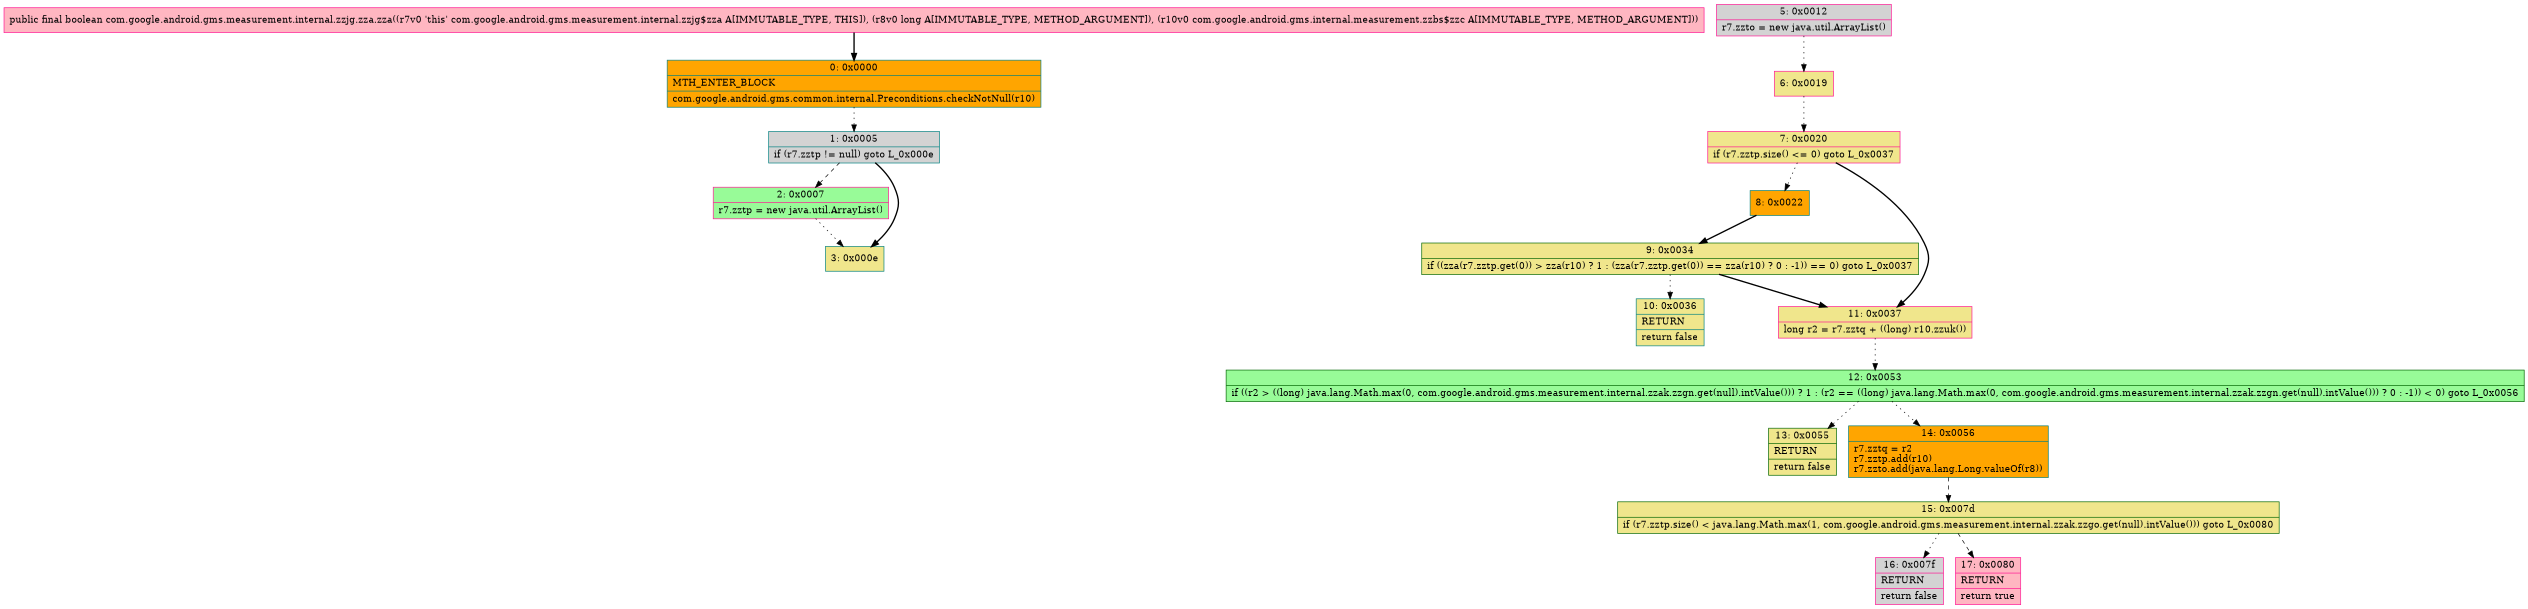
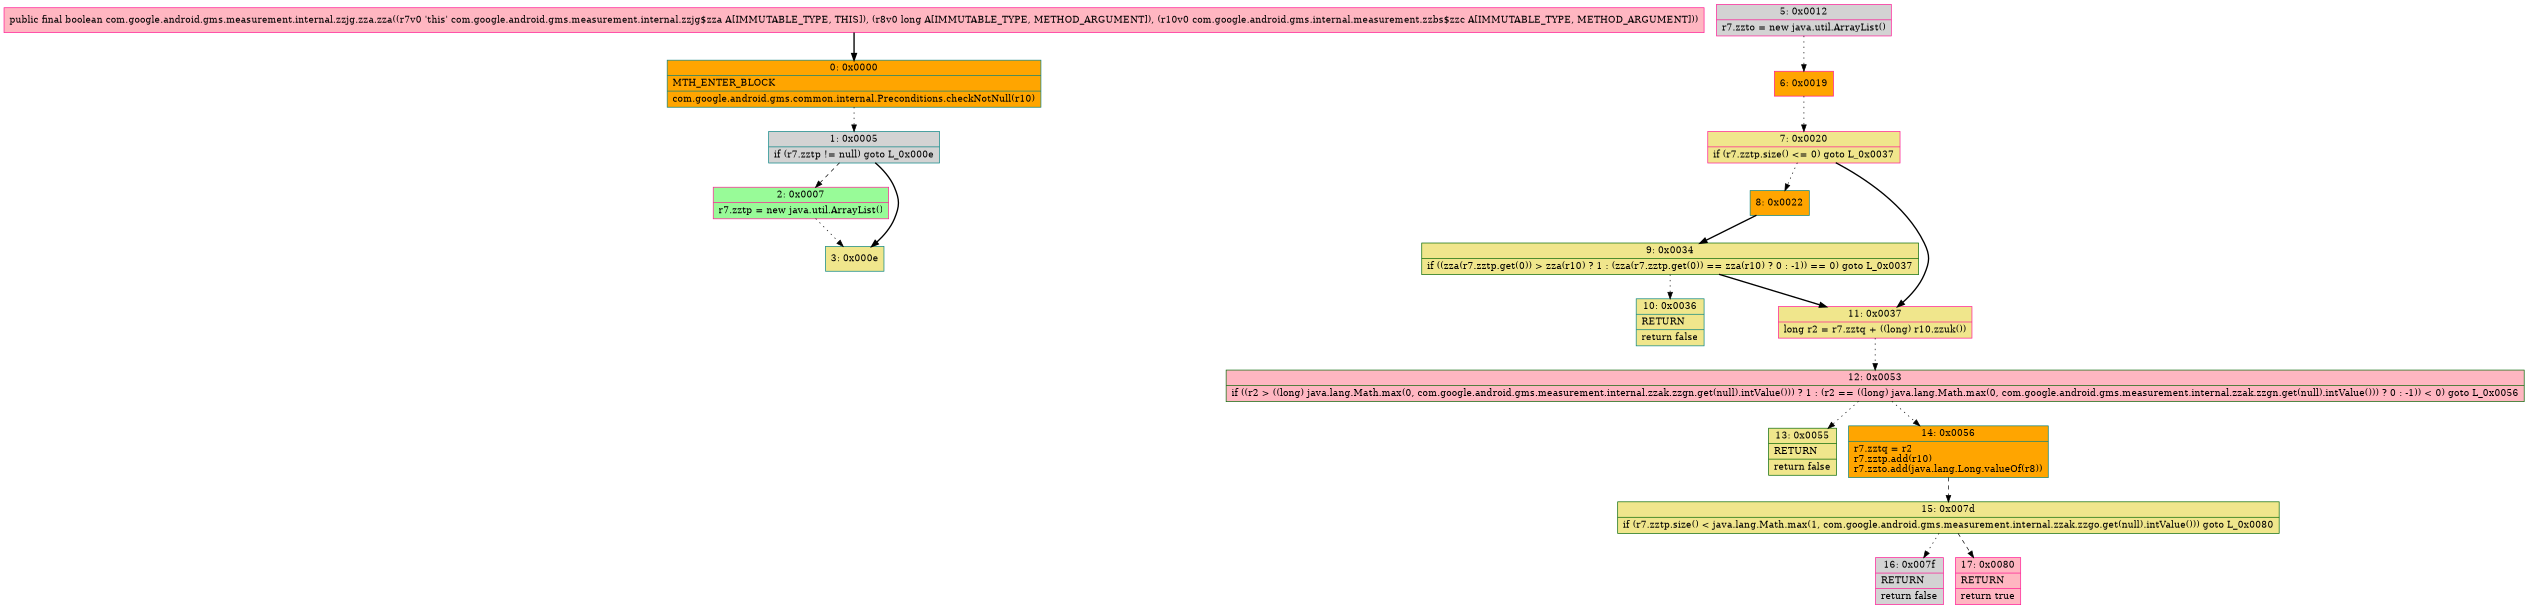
(1804, 84) -> (1804, 84)
(1875, 386) -> (1875, 386)
